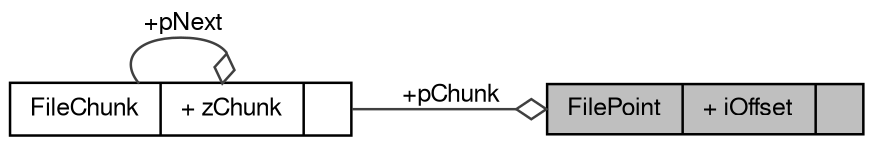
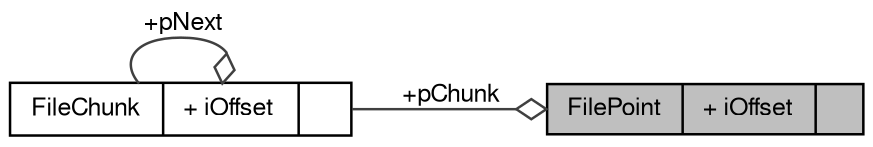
(232, 108) -> (230, 108)
